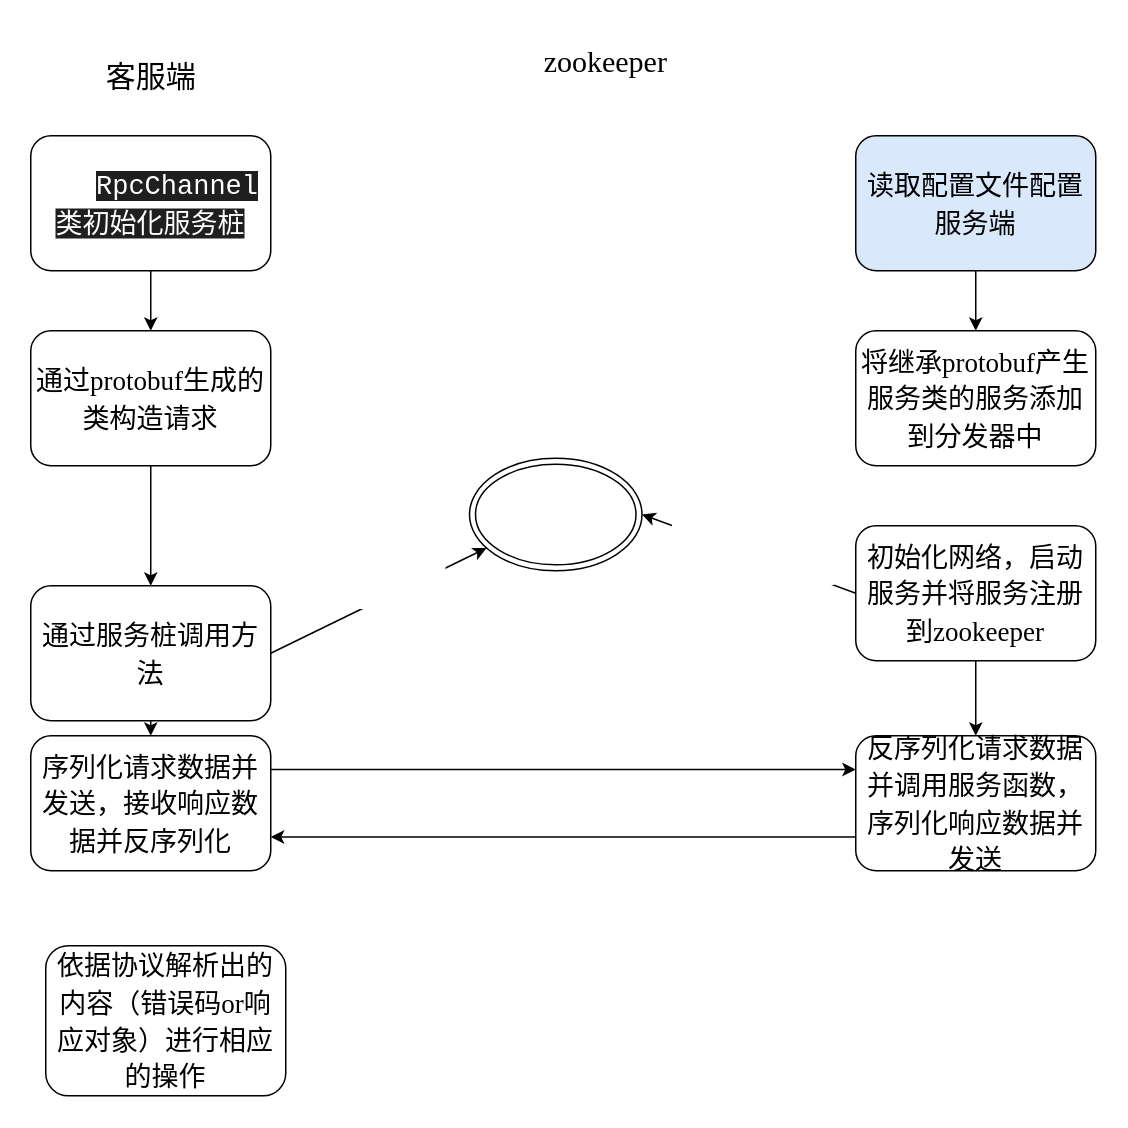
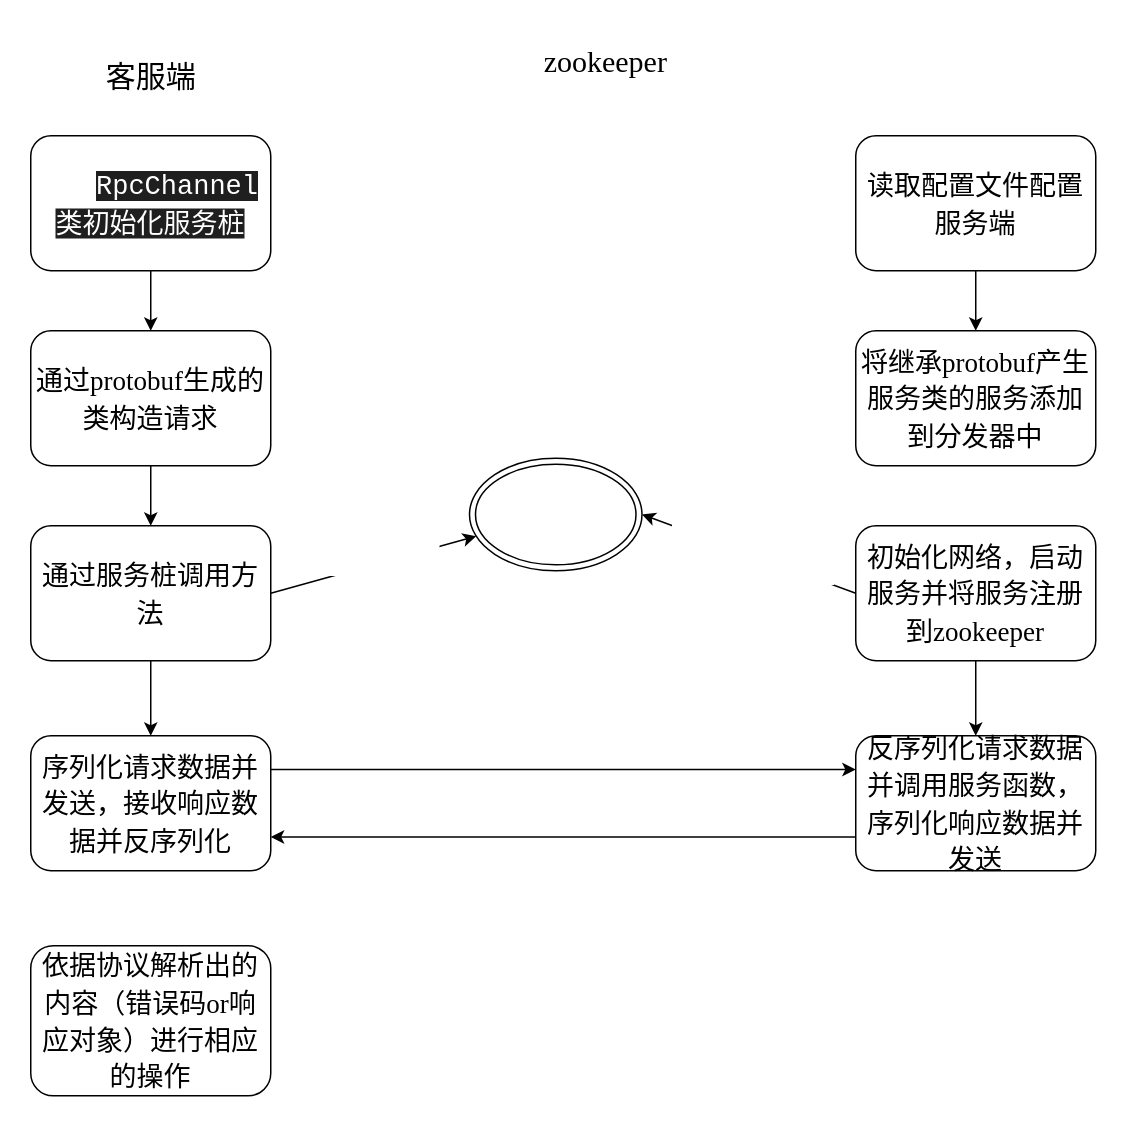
(976, 203) -> (976, 203)
(151, 653) -> (151, 593)
(166, 1021) -> (151, 1021)
